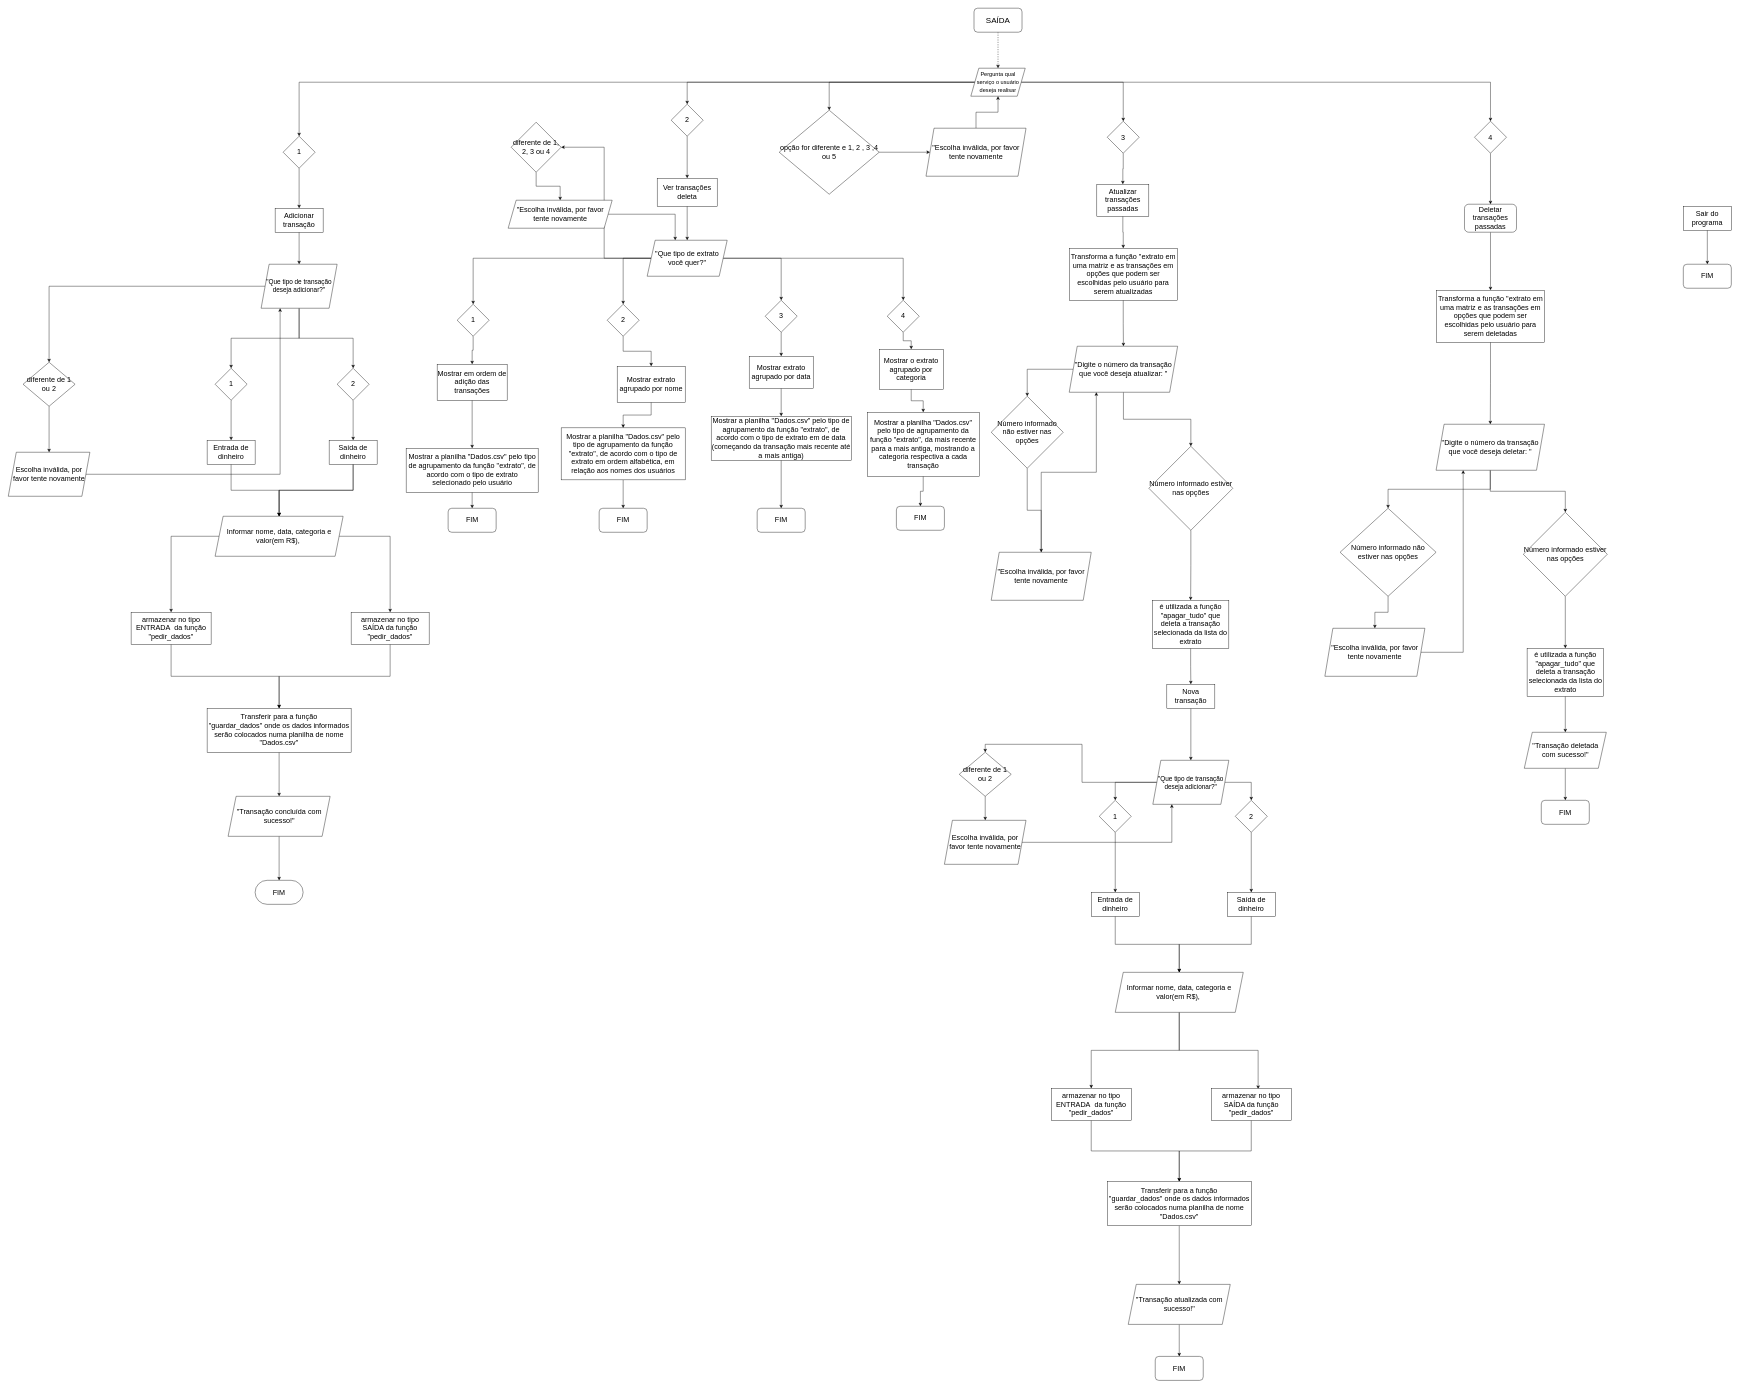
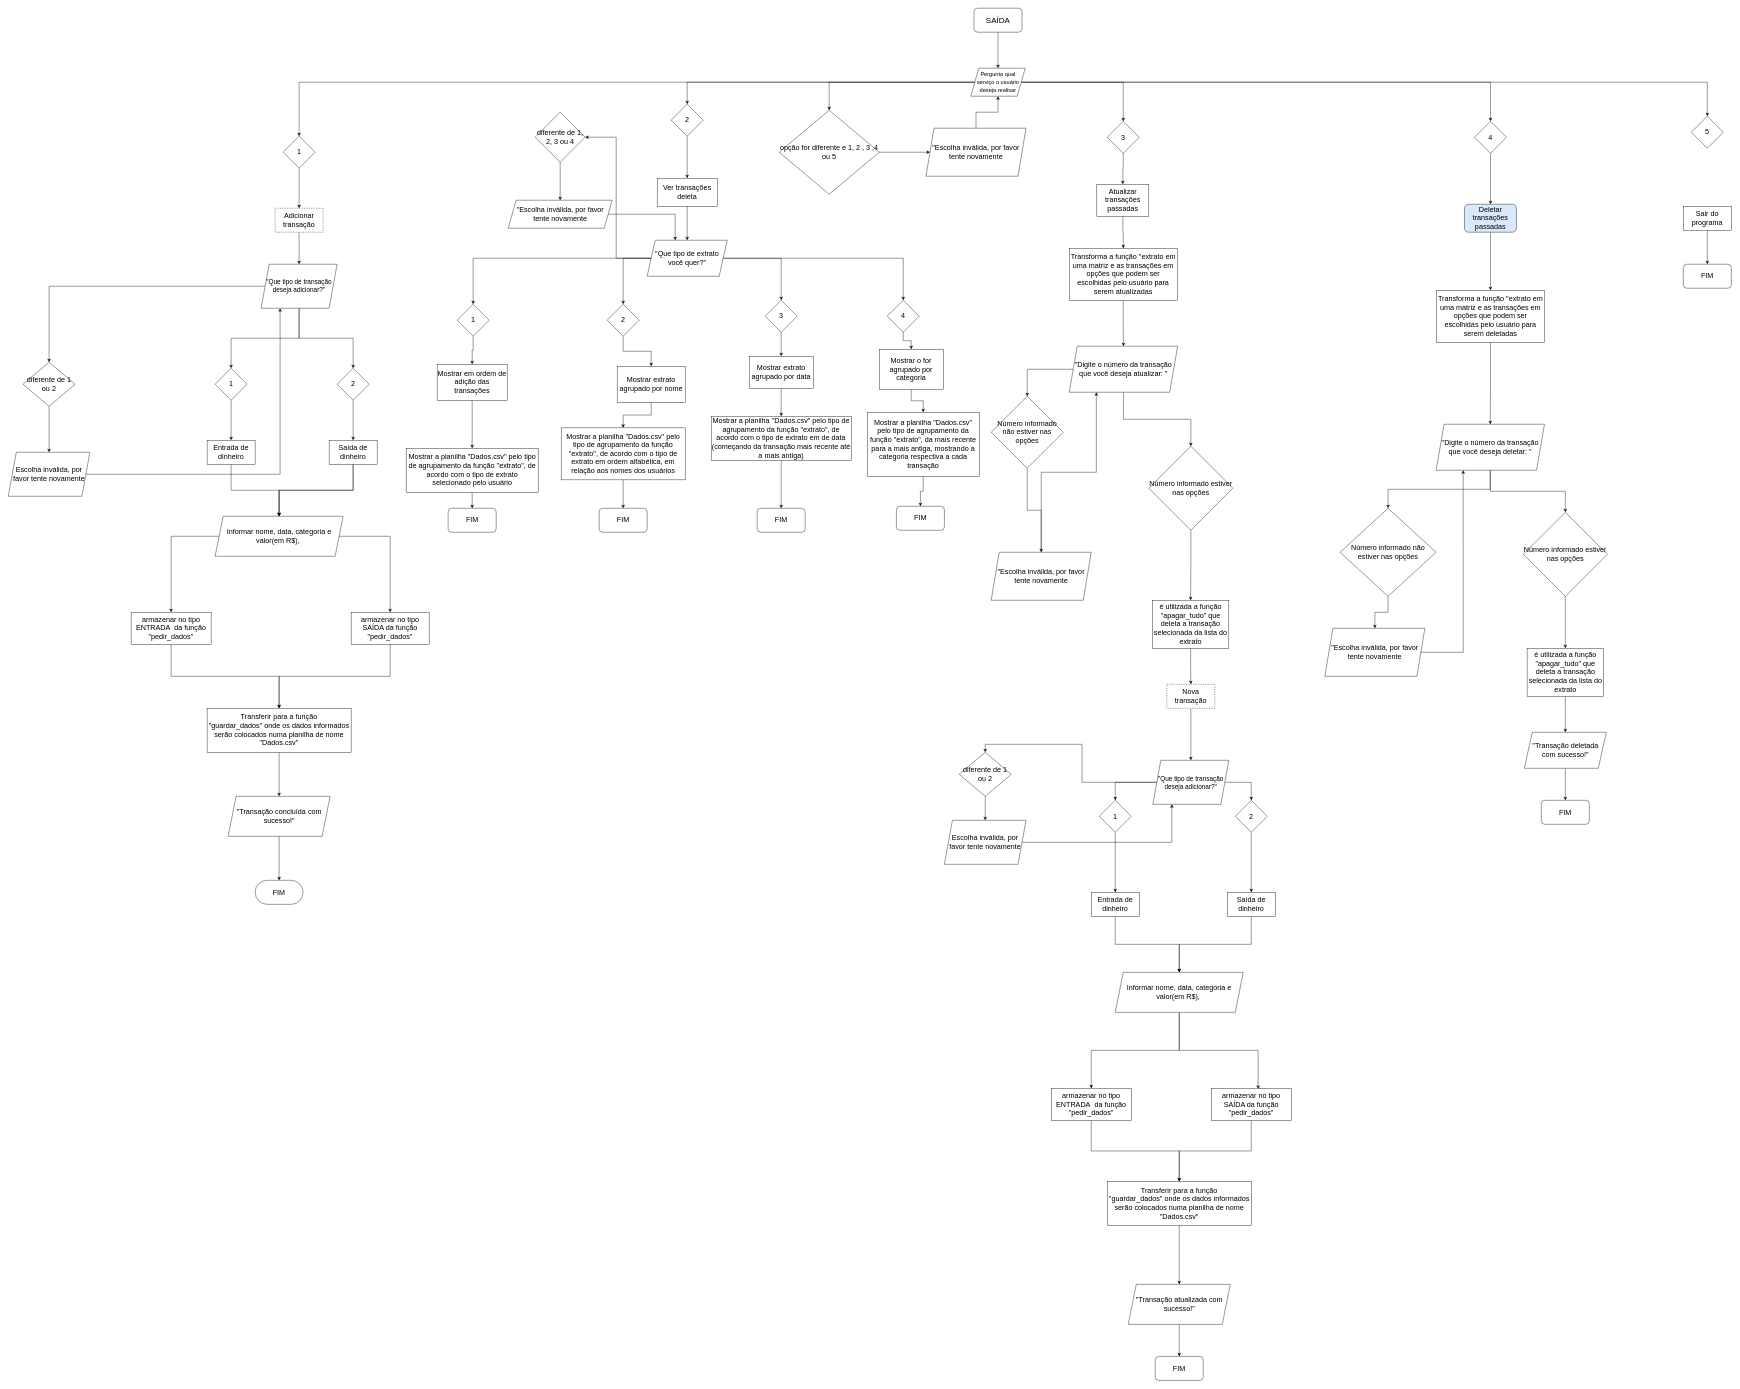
(998, 47) -> (998, 47)
none -> (1707, 112)
none -> (1707, 132)
(536, 147) -> (560, 137)
(1490, 218) -> (1490, 218)
(299, 220) -> (299, 220)
(911, 369) -> (911, 369)
(1191, 696) -> (1191, 696)
